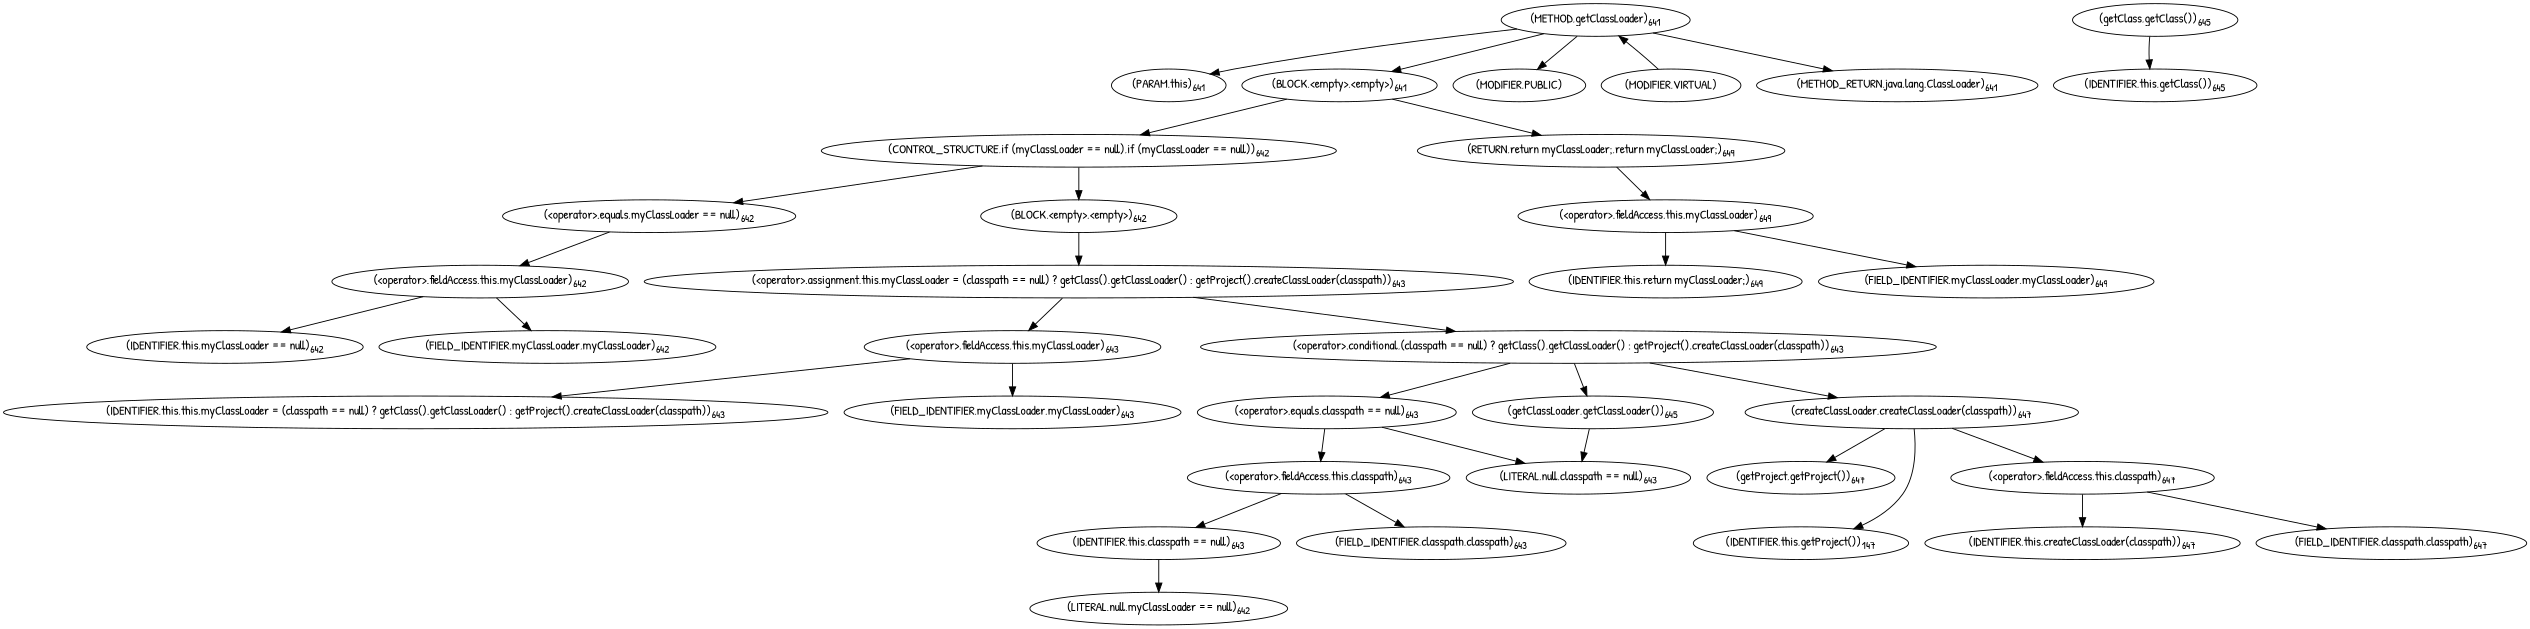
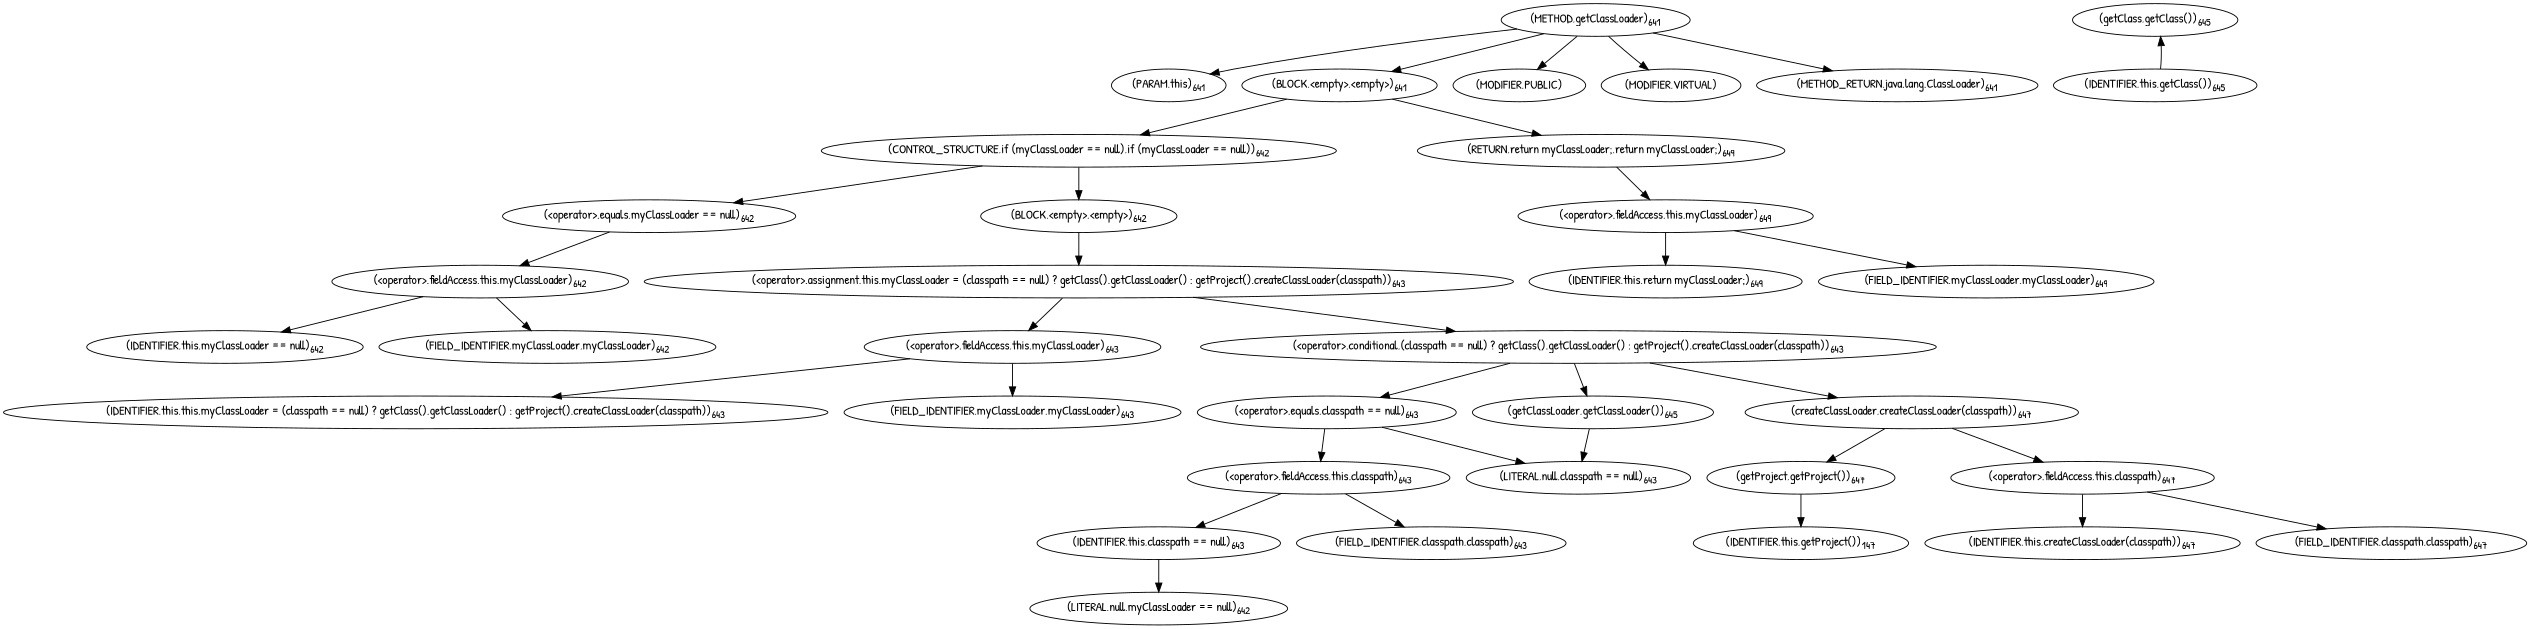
(2149, 48) -> (2161, 57)
(1642, 55) -> (1625, 51)
(1907, 487) -> (1801, 506)
